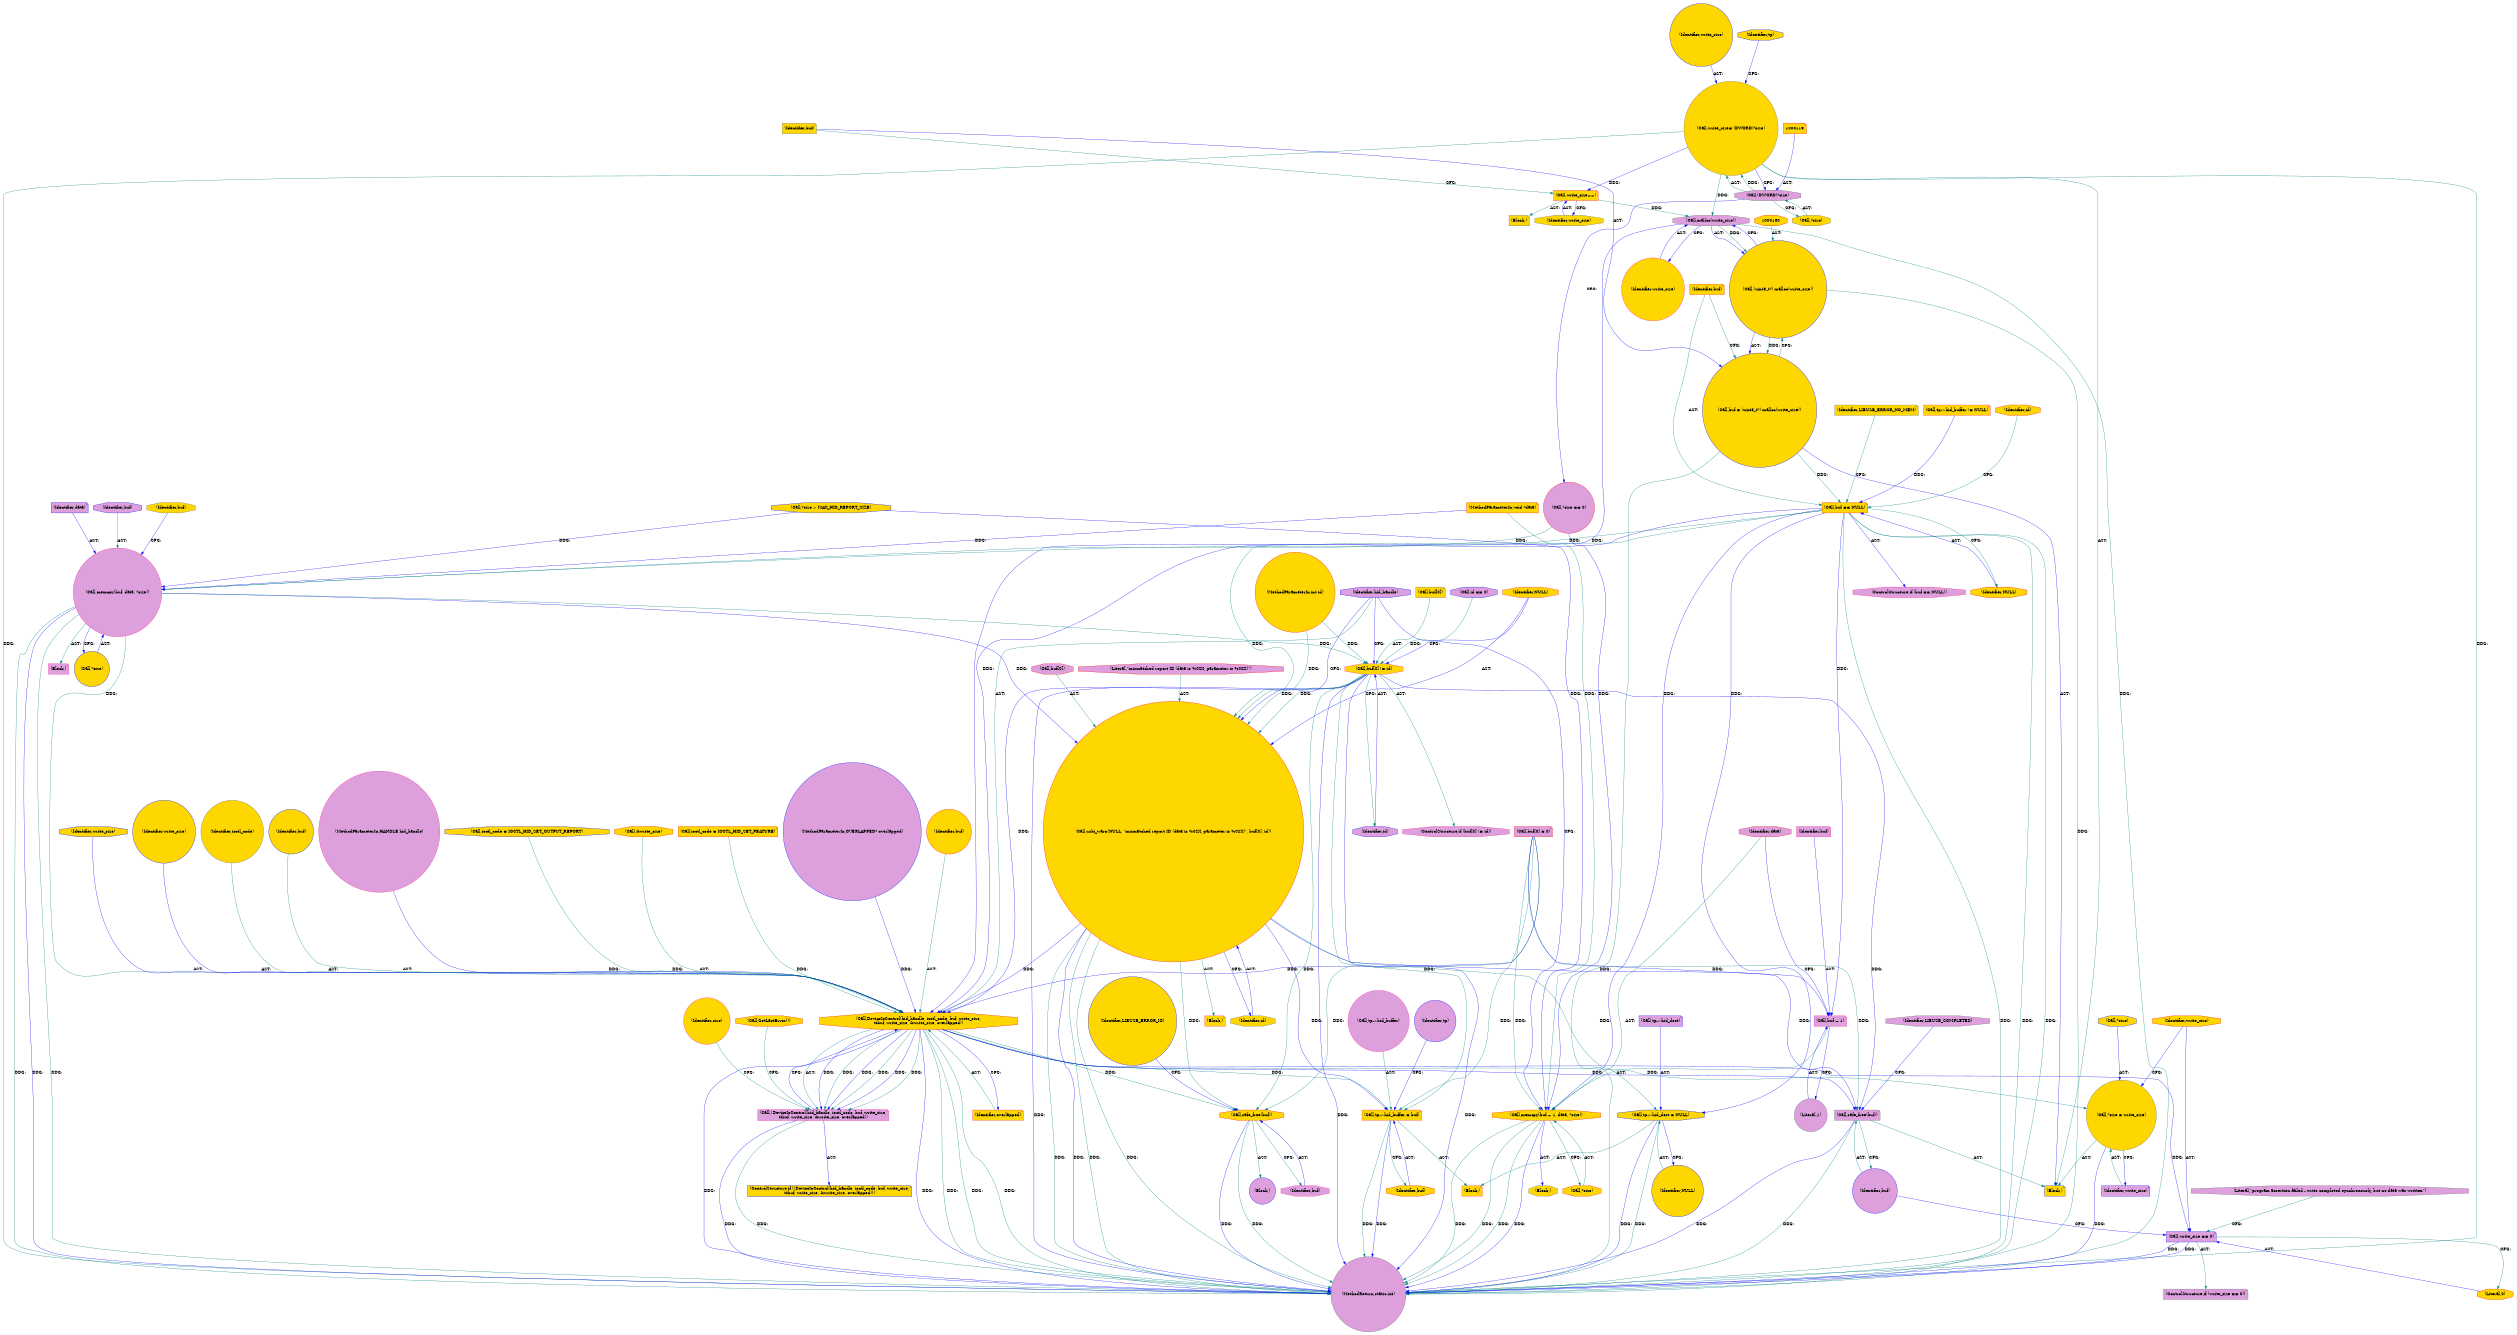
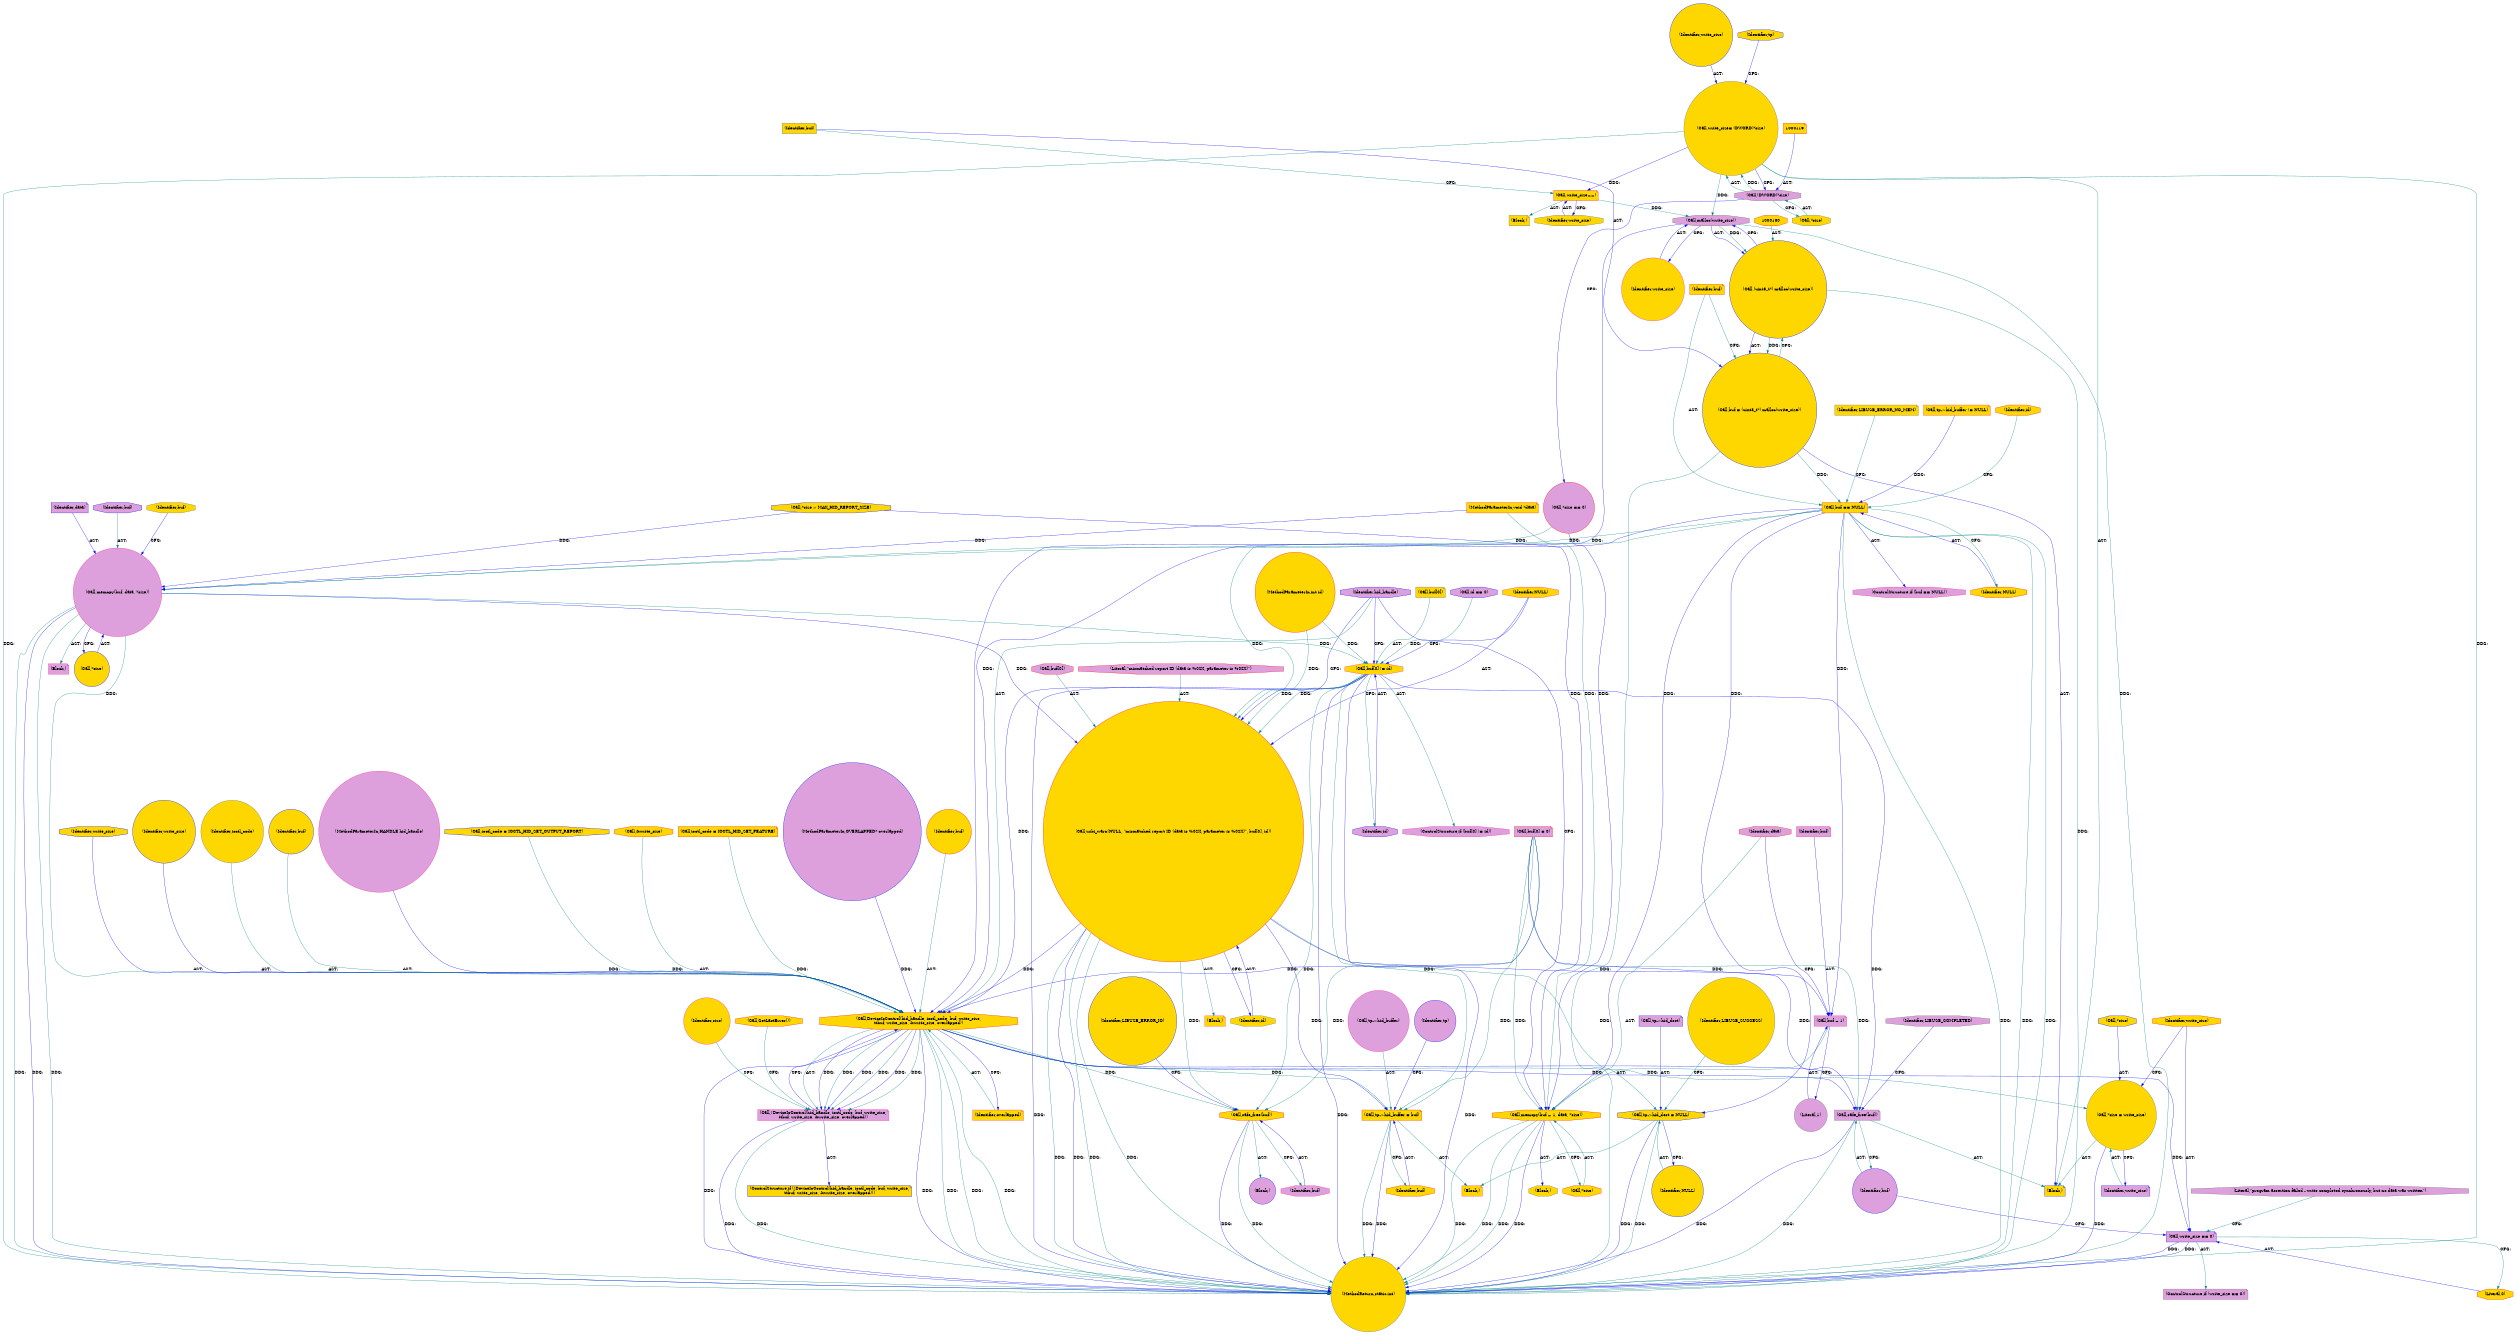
none -> (1731, 1021)
(1392, 1115) -> (1392, 1115)
(1368, 1294) -> (1368, 1294)
